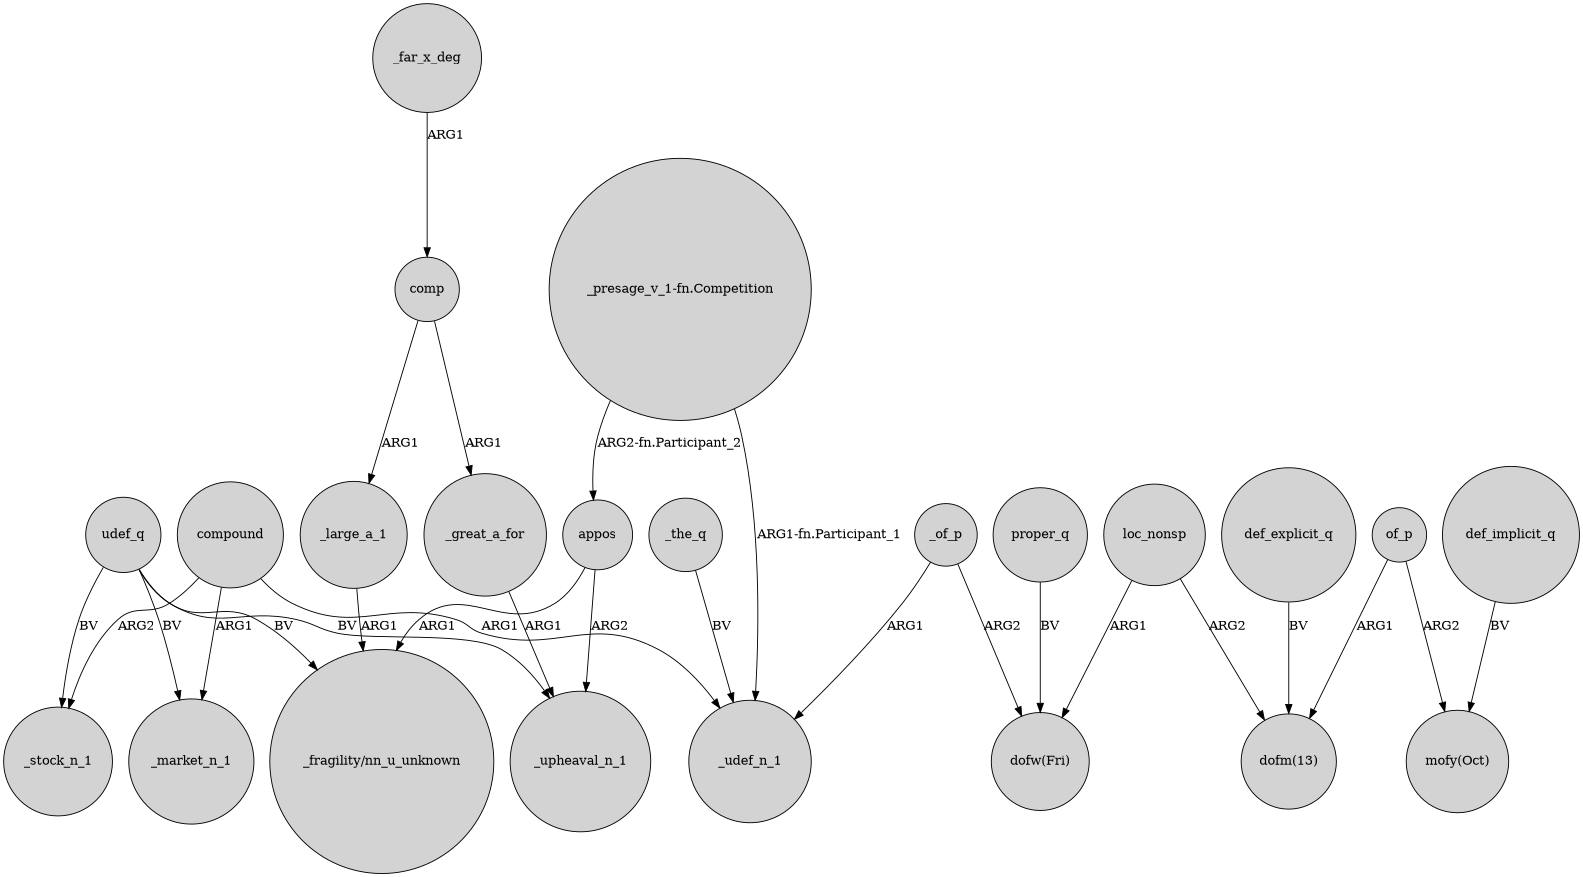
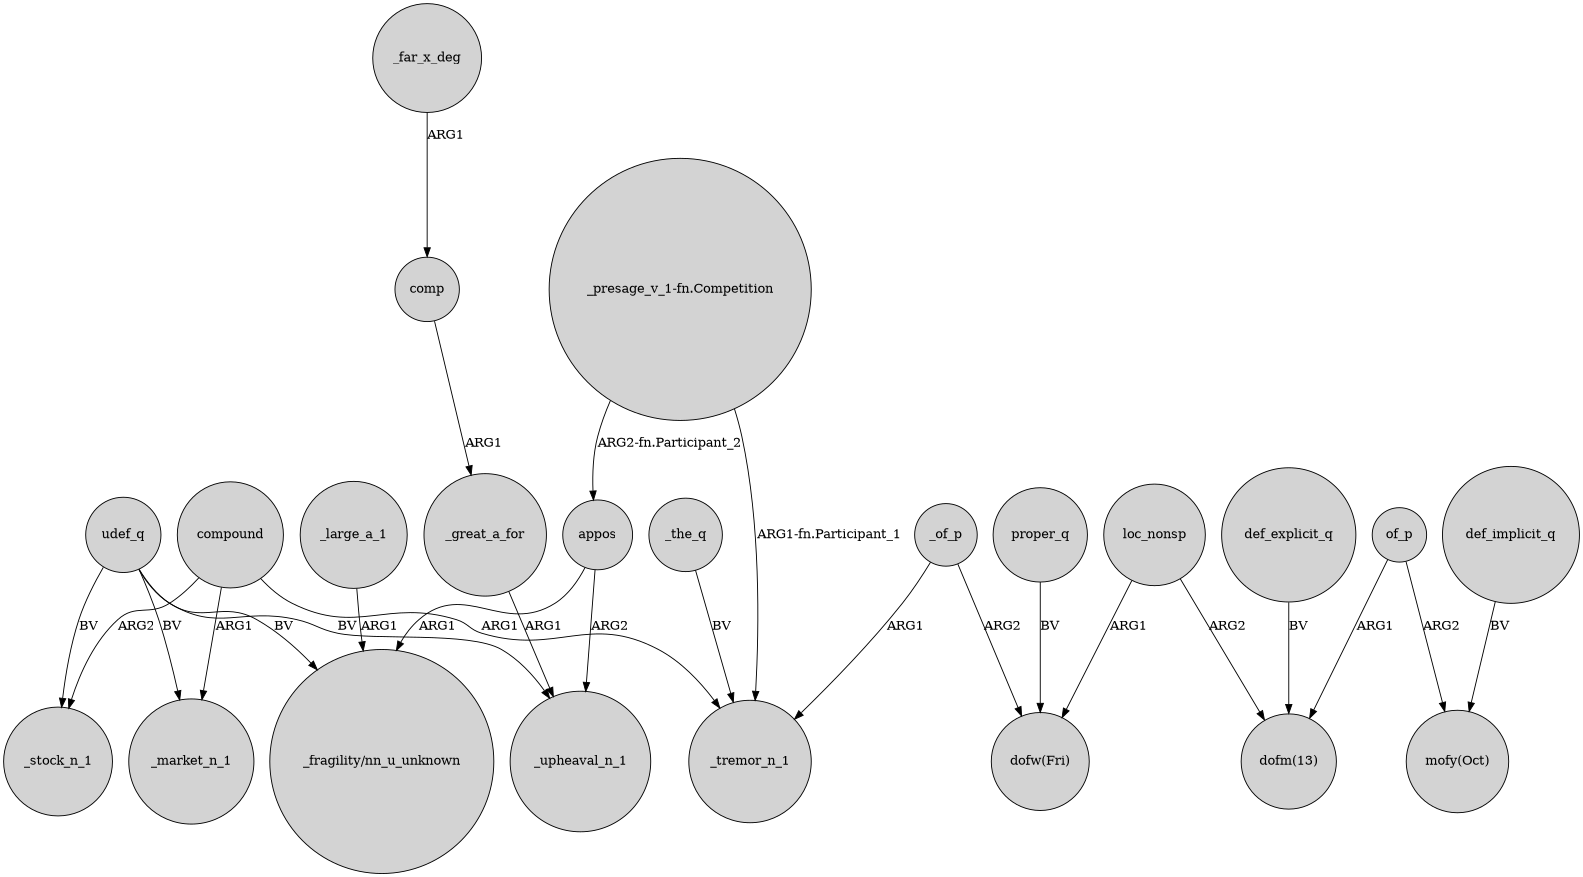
(395, 398) -> none
(750, 762) -> (750, 762)
